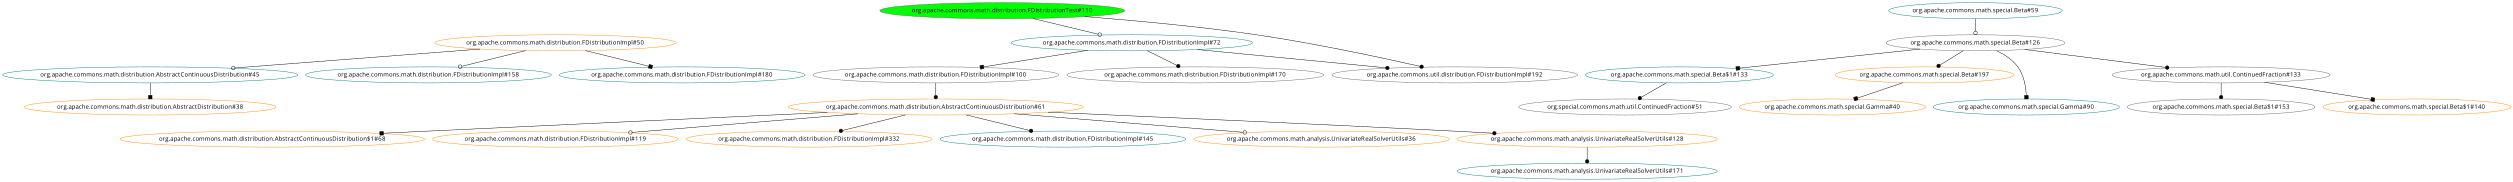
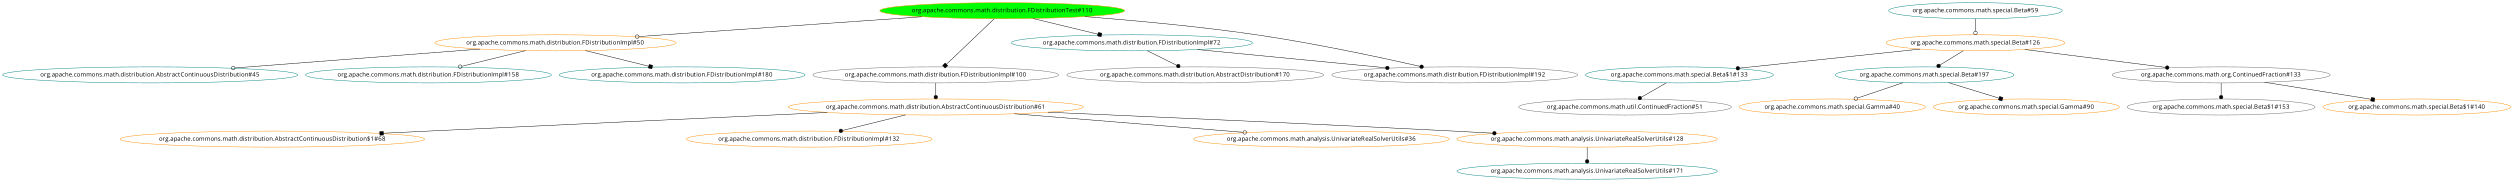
(1002, 11) -> (1002, 11)
(1065, 26) -> (1065, 26)
none -> (780, 27)
(1975, 43) -> (1975, 43)
(1036, 58) -> (971, 41)
(1830, 59) -> (1830, 59)
(2018, 68) -> (1973, 90)
(1195, 75) -> (1195, 75)
(1455, 75) -> (1455, 75)
(1925, 75) -> (1925, 75)
(2221, 75) -> (2221, 75)
(1880, 90) -> (1880, 90)
(150, 107) -> none
(1625, 107) -> (1625, 107)
(2026, 107) -> (2026, 107)
(556, 139) -> none
(809, 139) -> (809, 139)
(1063, 139) -> none
